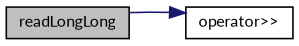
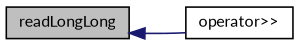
(149, 12) -> (165, 33)
